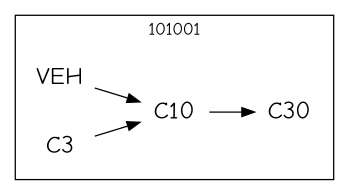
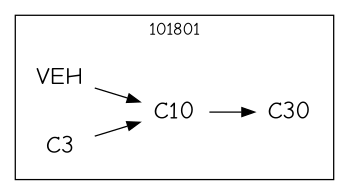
(174, 30) -> (174, 30)
